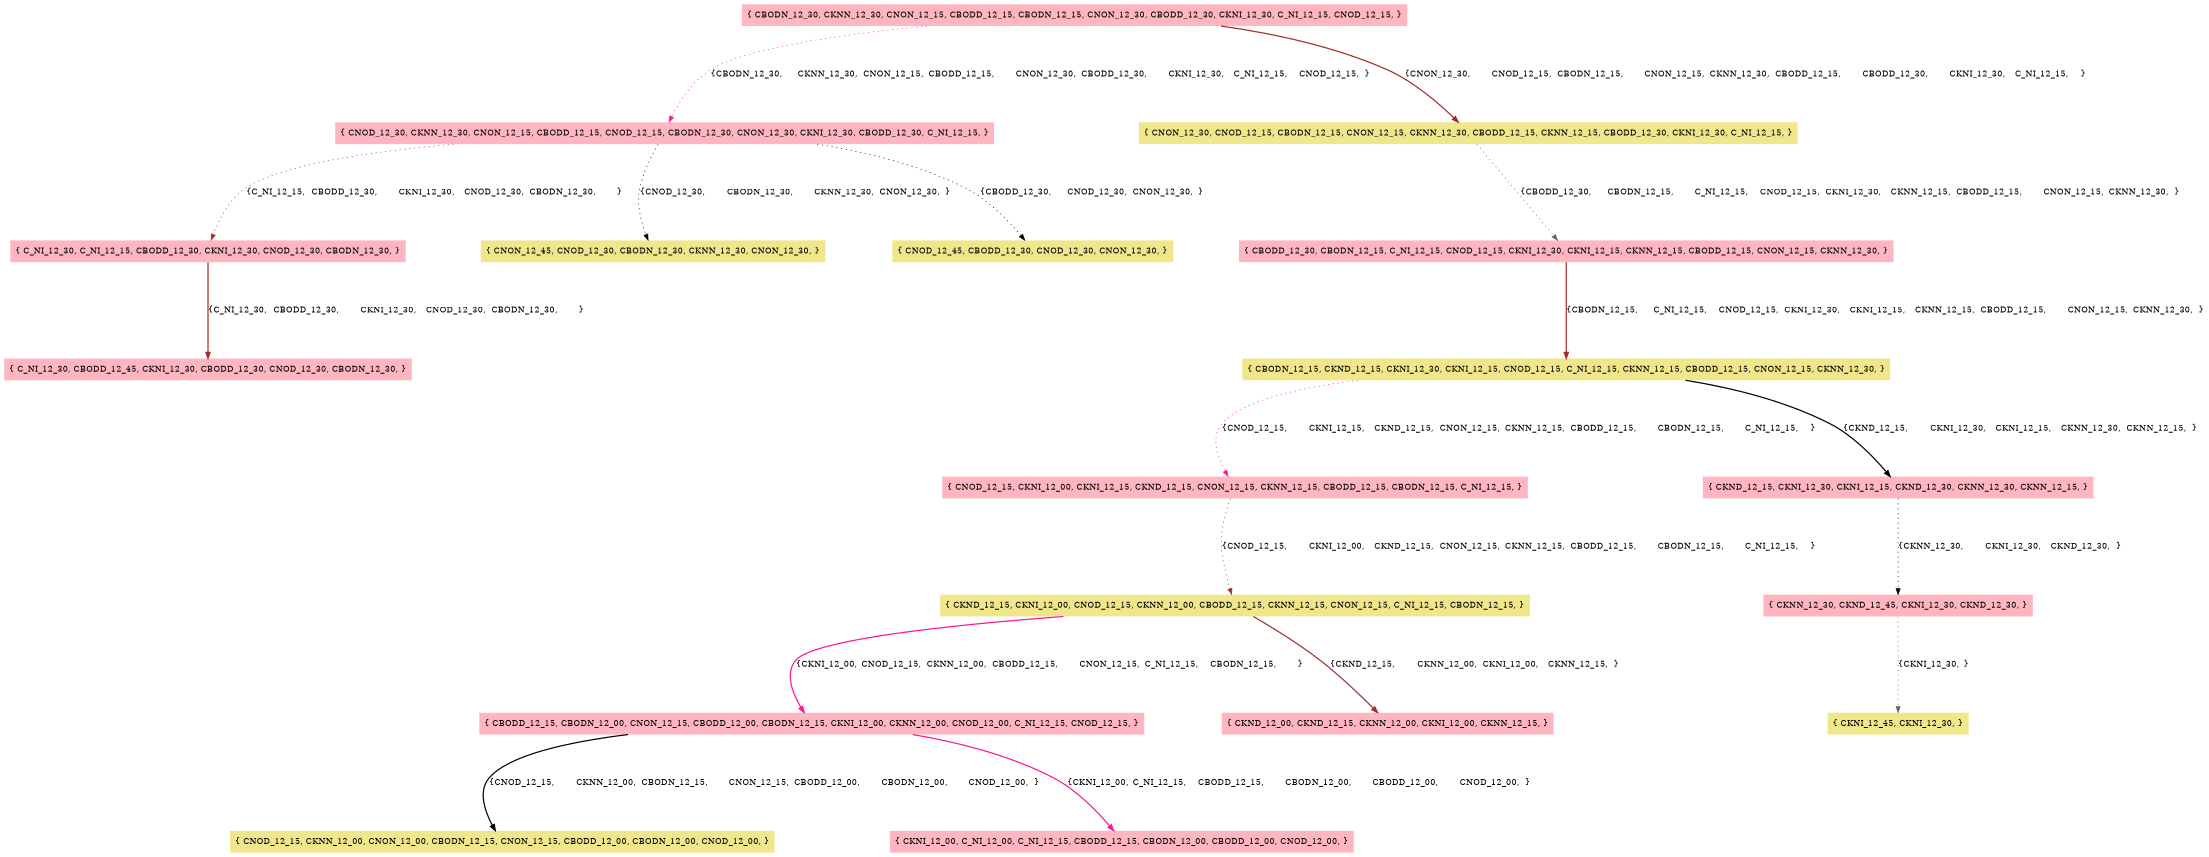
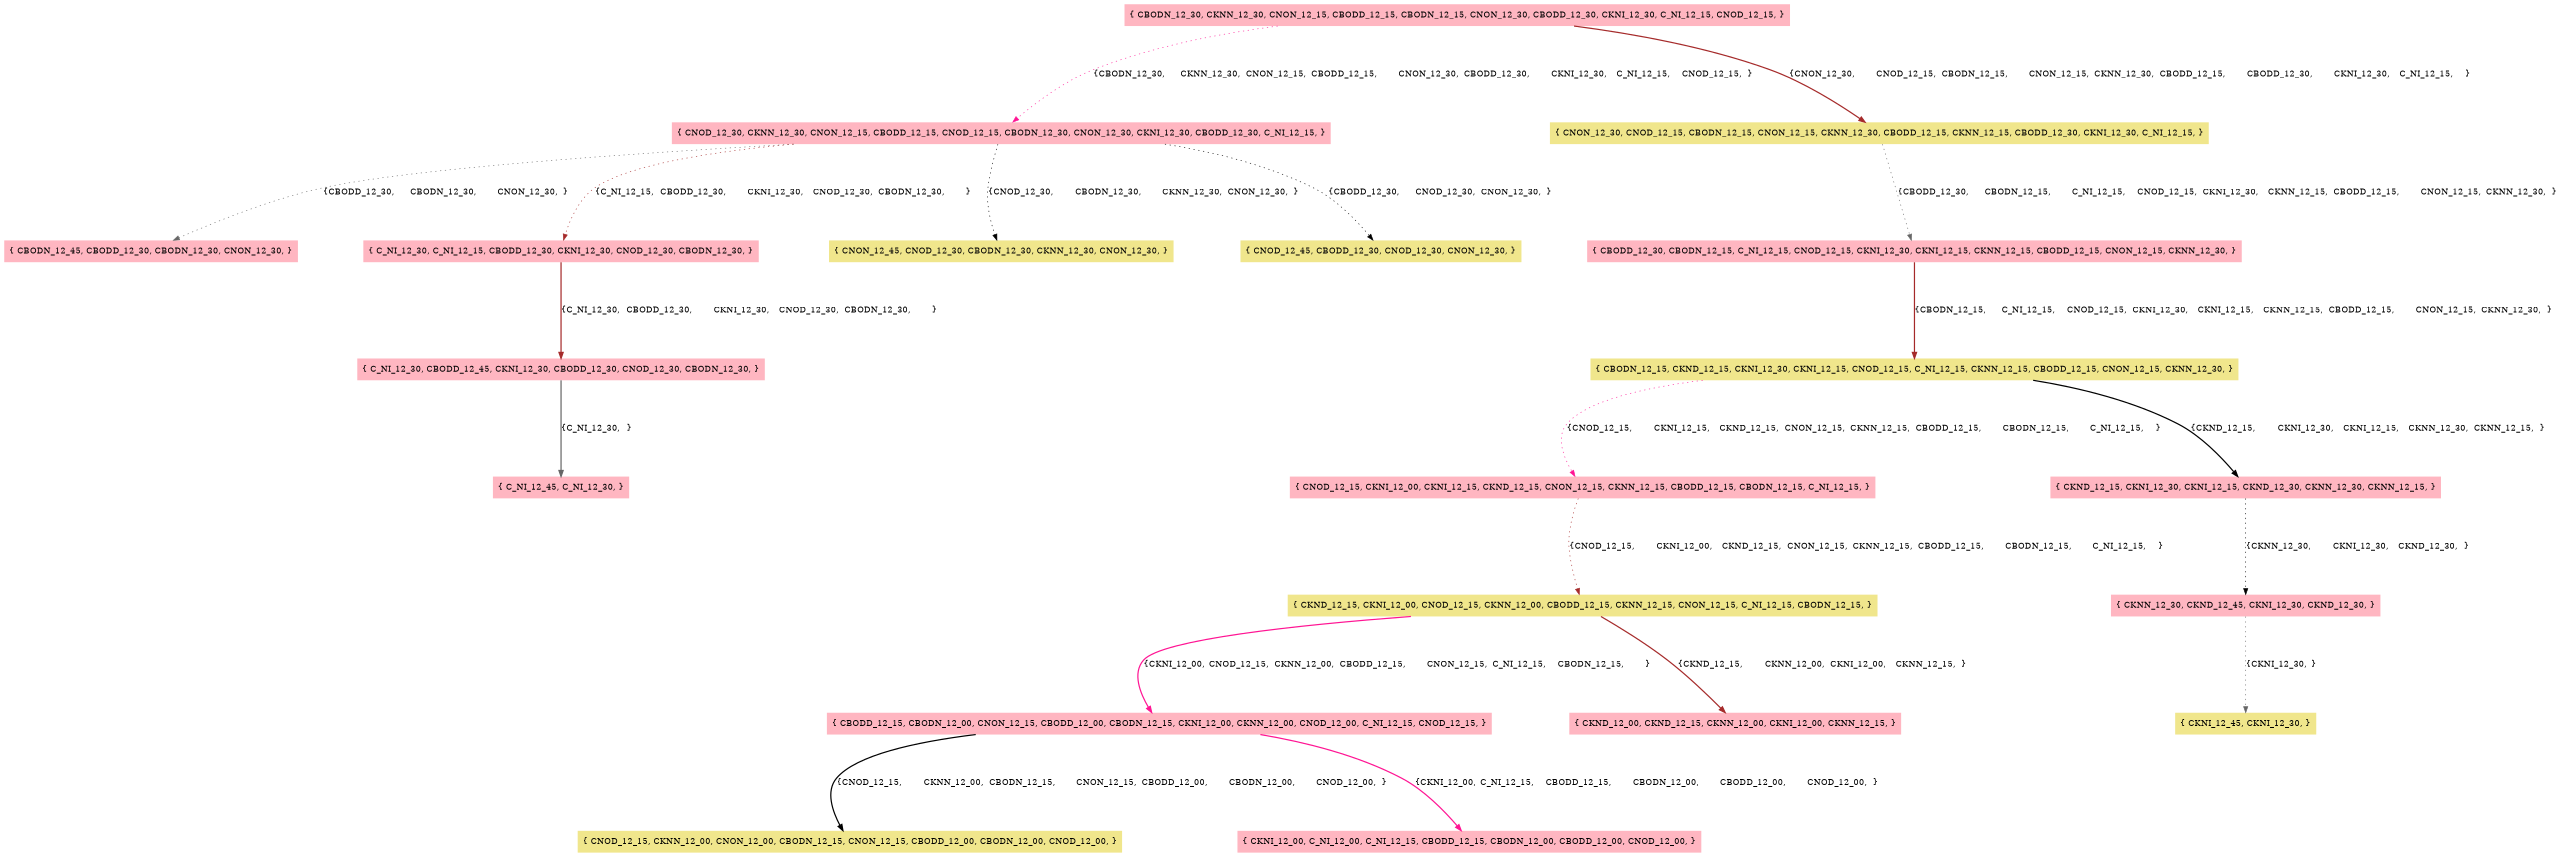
none -> (151, 251)
none -> (561, 487)
